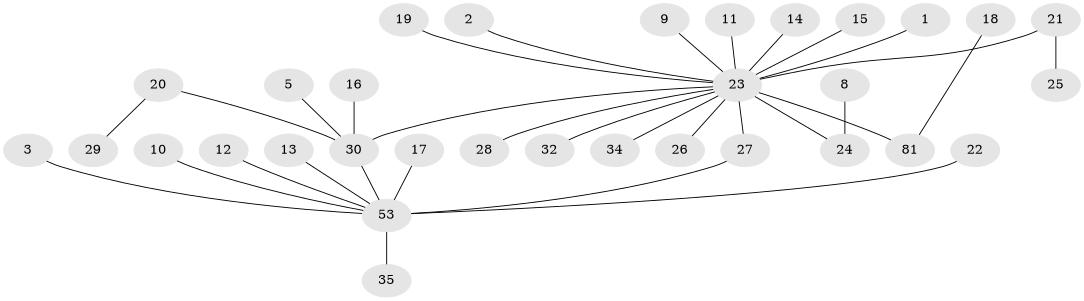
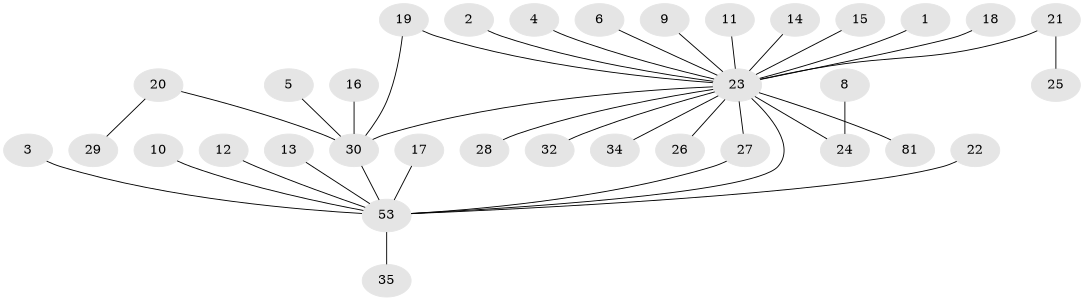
none -> (534, 20)
none -> (599, 20)
(950, 85) -> (883, 54)
none -> (391, 89)
none -> (648, 195)
